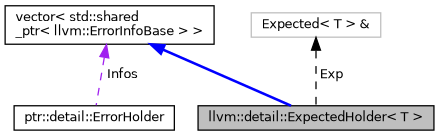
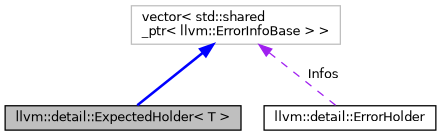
(110, 25) -> (236, 25)
(316, 25) -> none
(94, 118) -> (350, 118)
